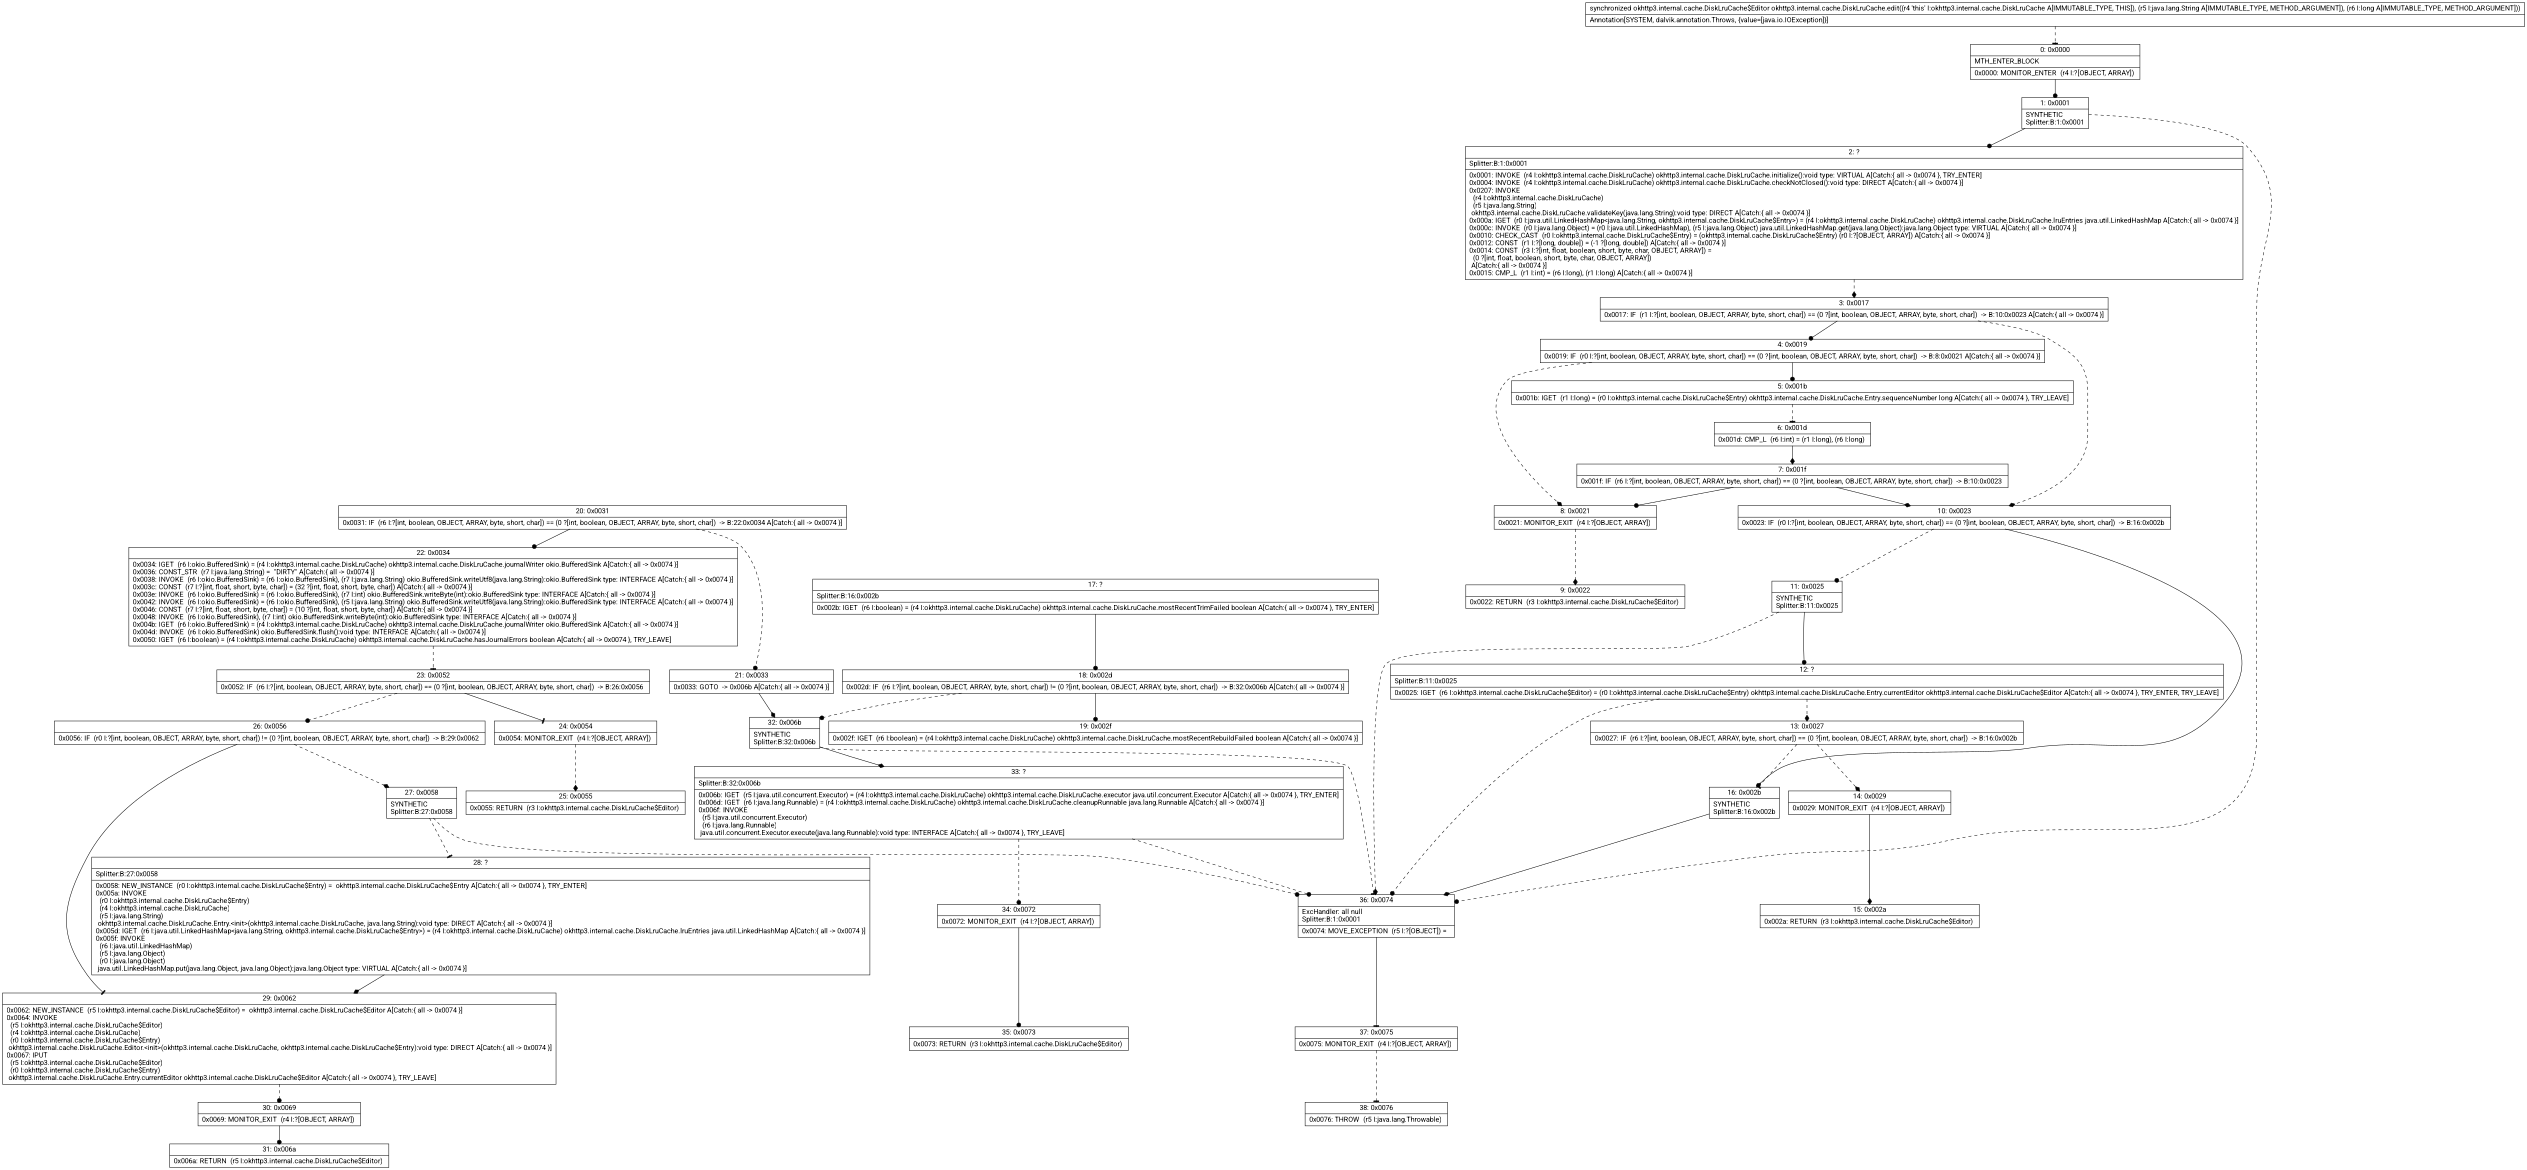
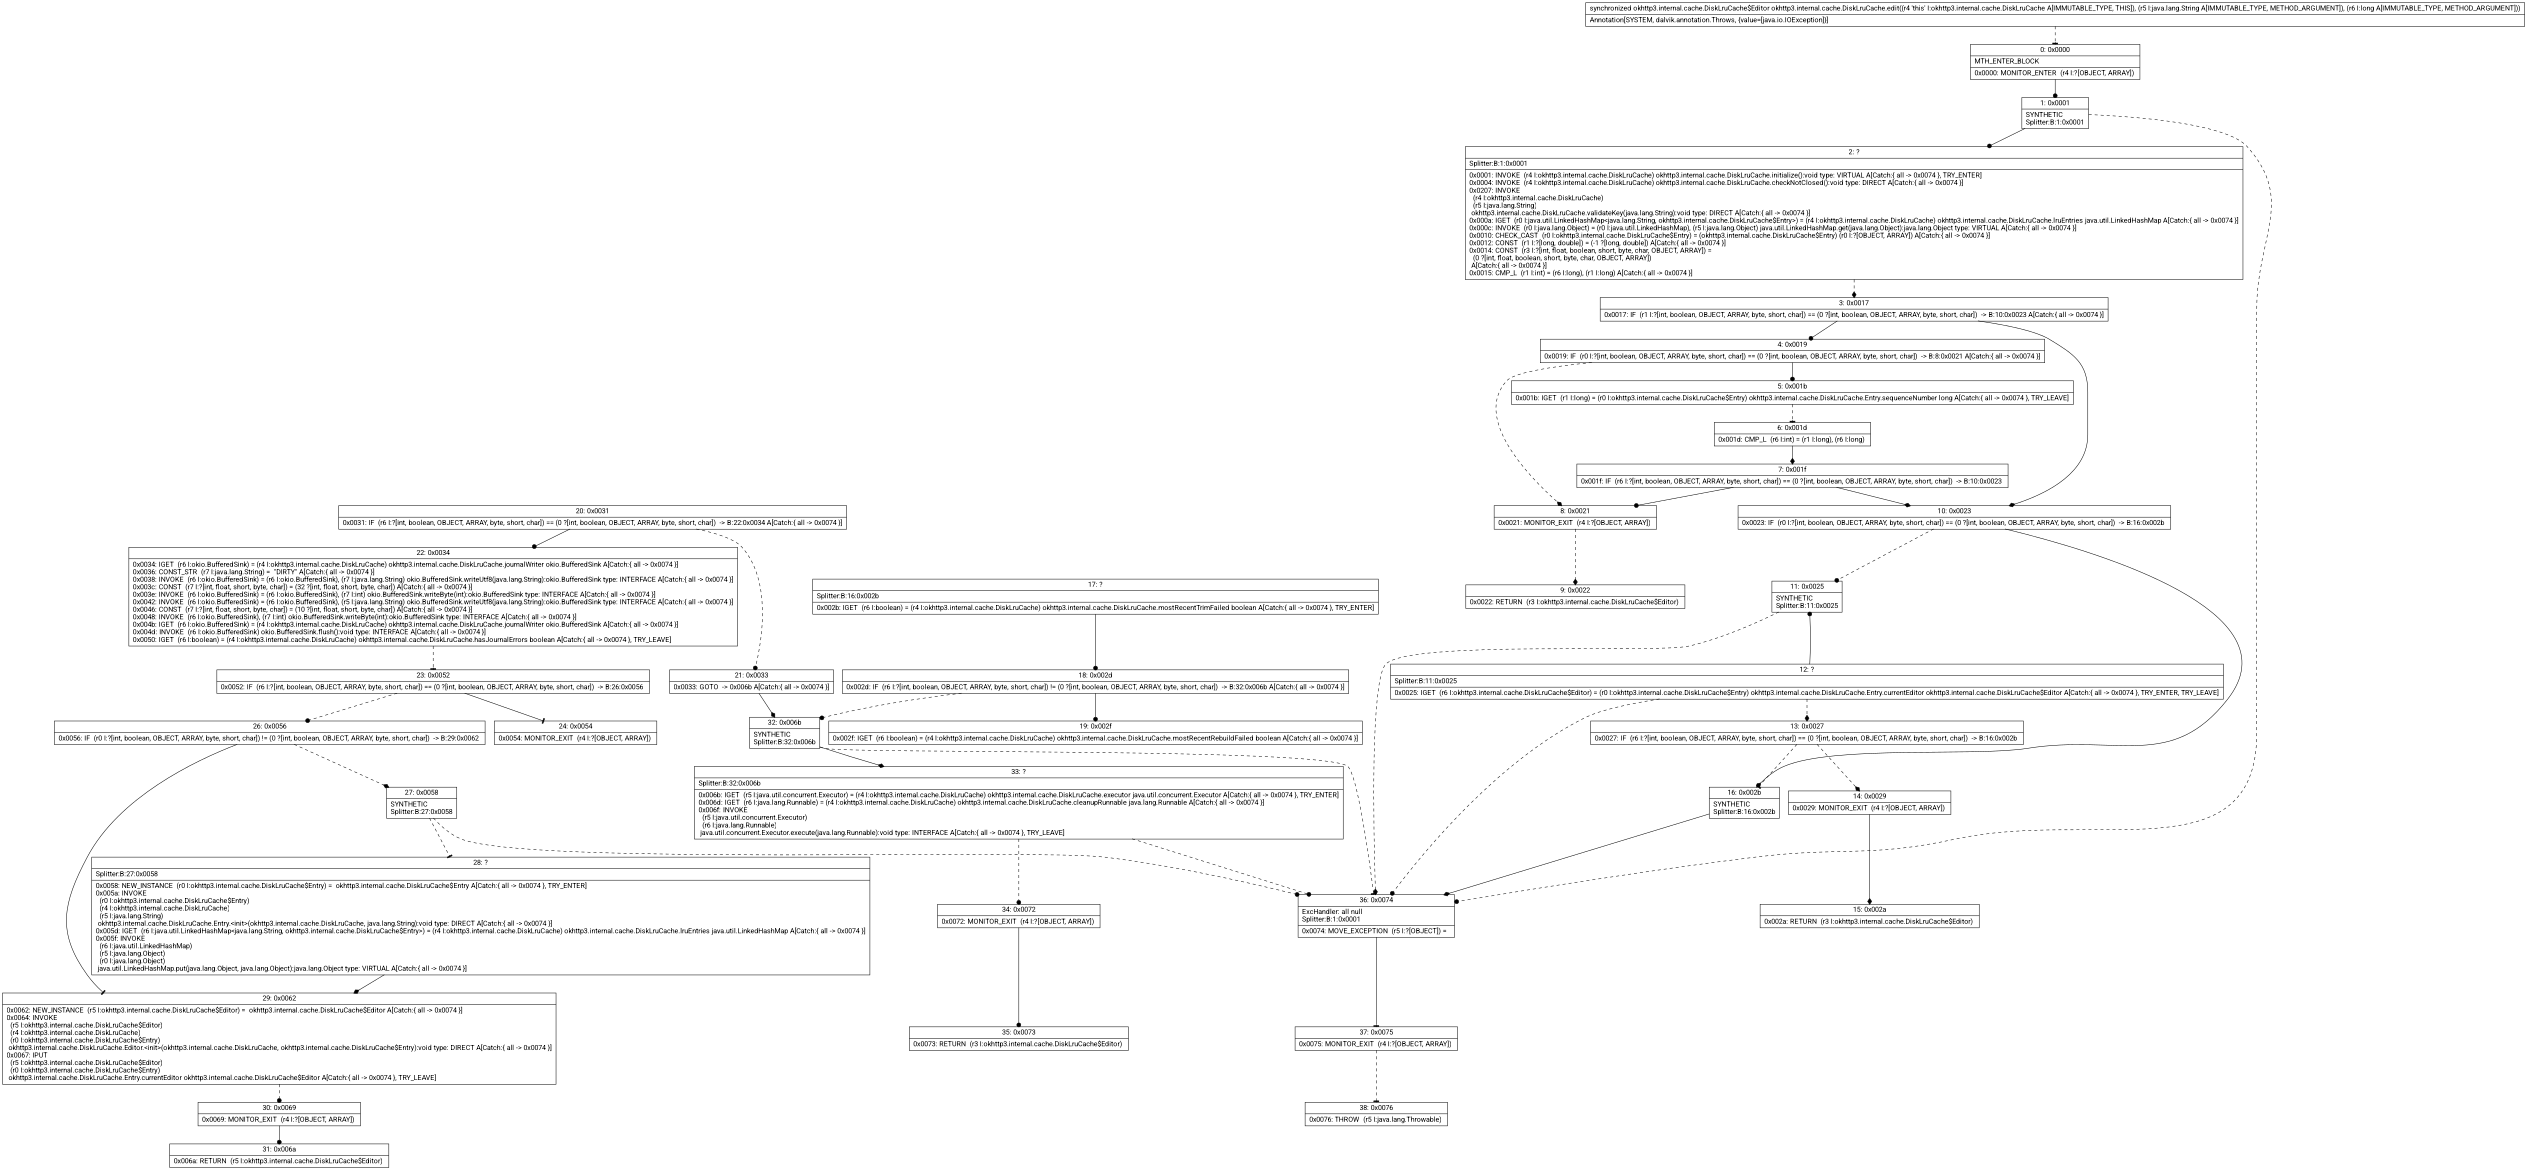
(2088, 395) -> (2088, 395)
(1804, 636) -> (1810, 640)
(576, 803) -> none
